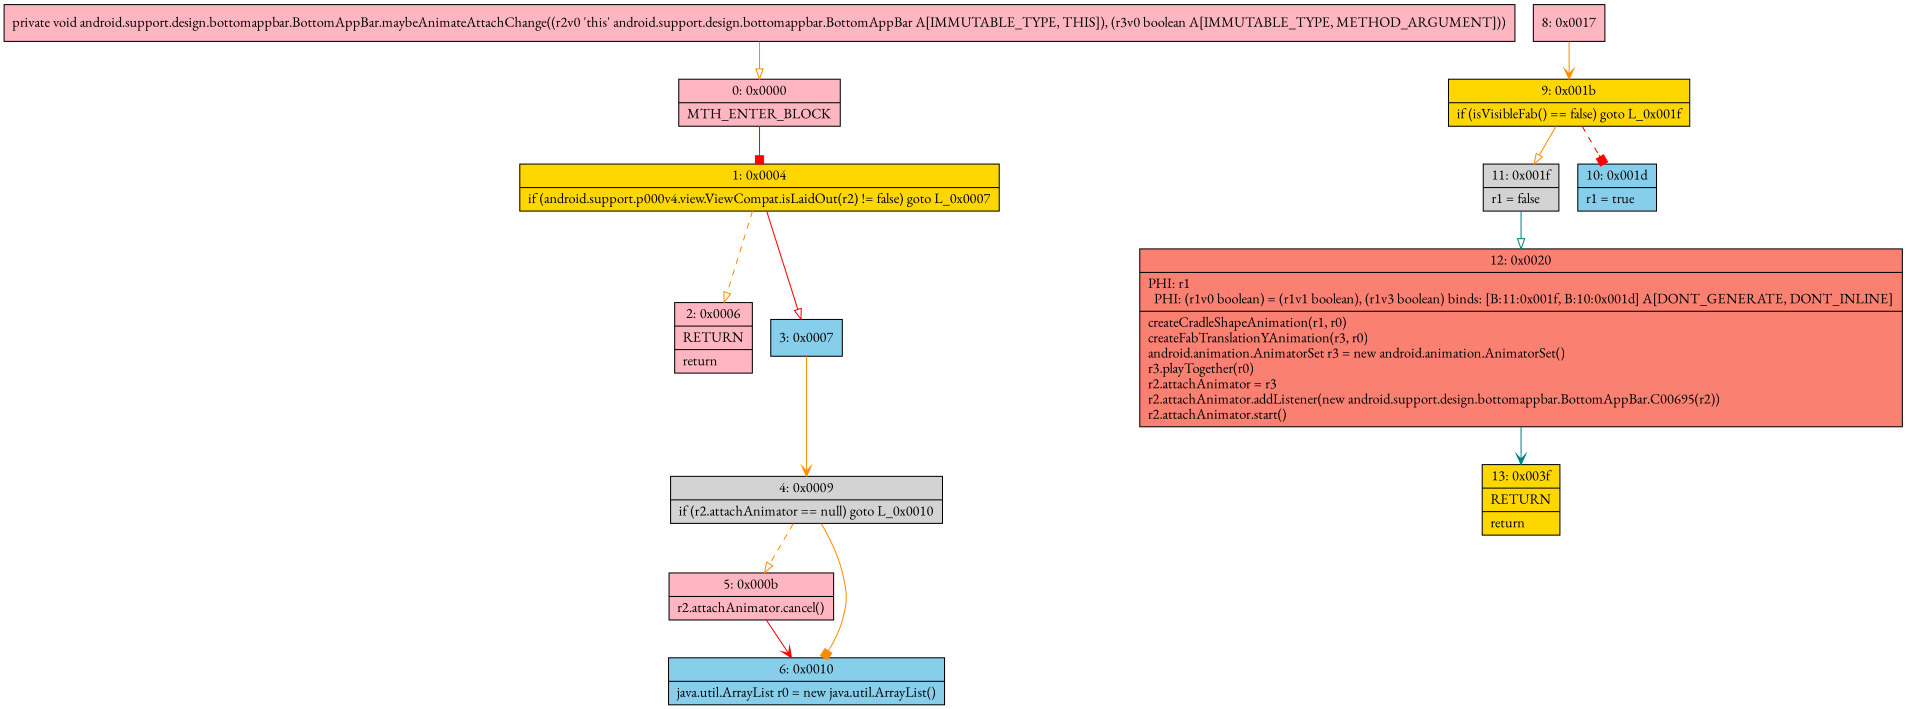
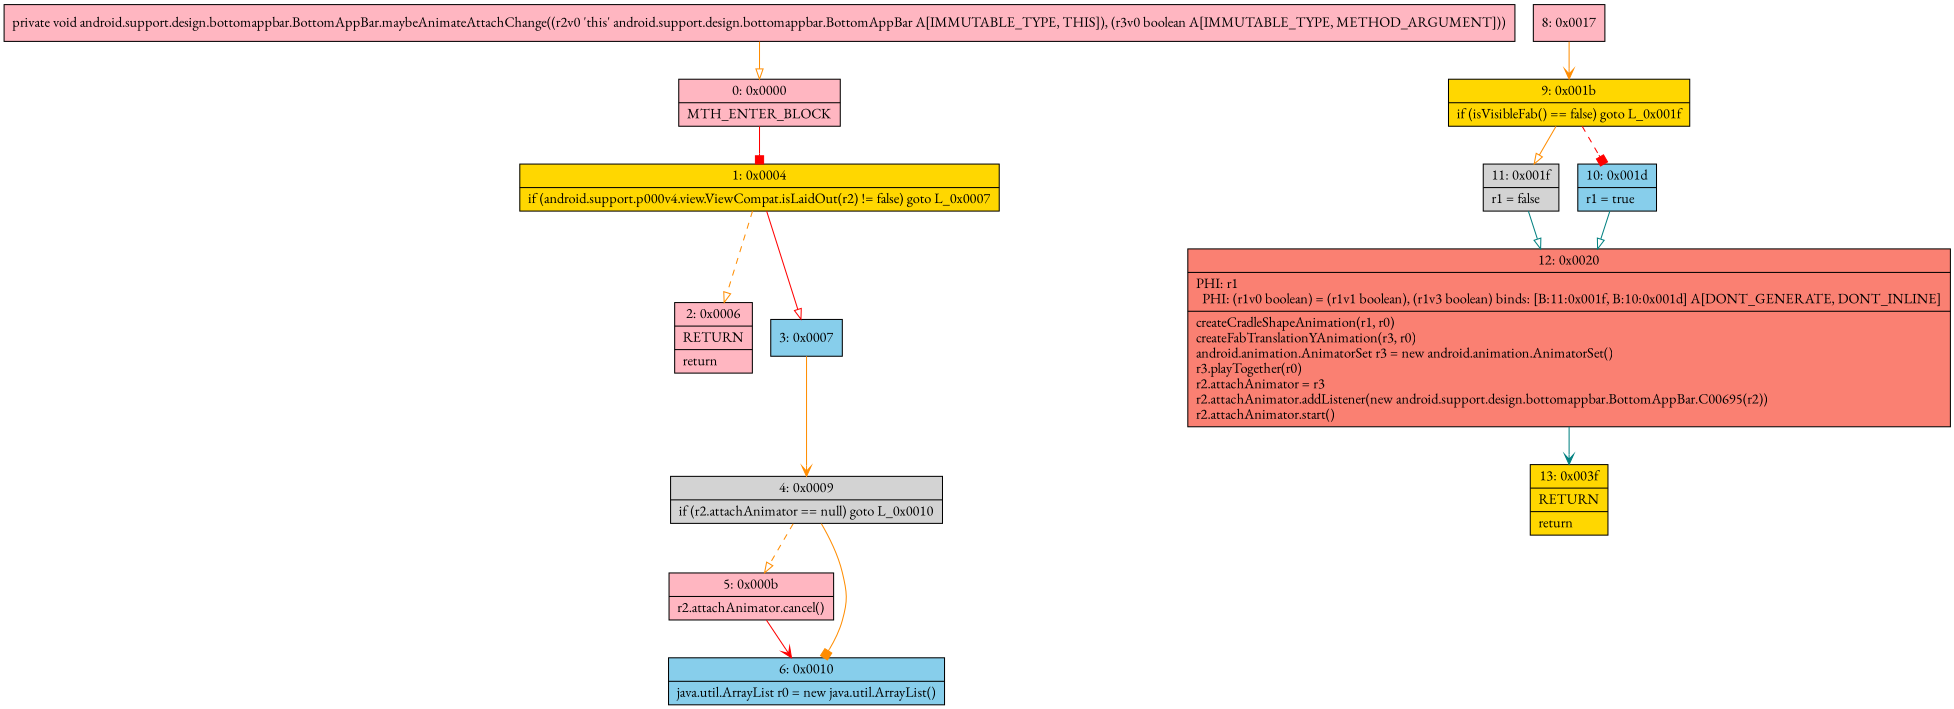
none -> (1605, 225)
